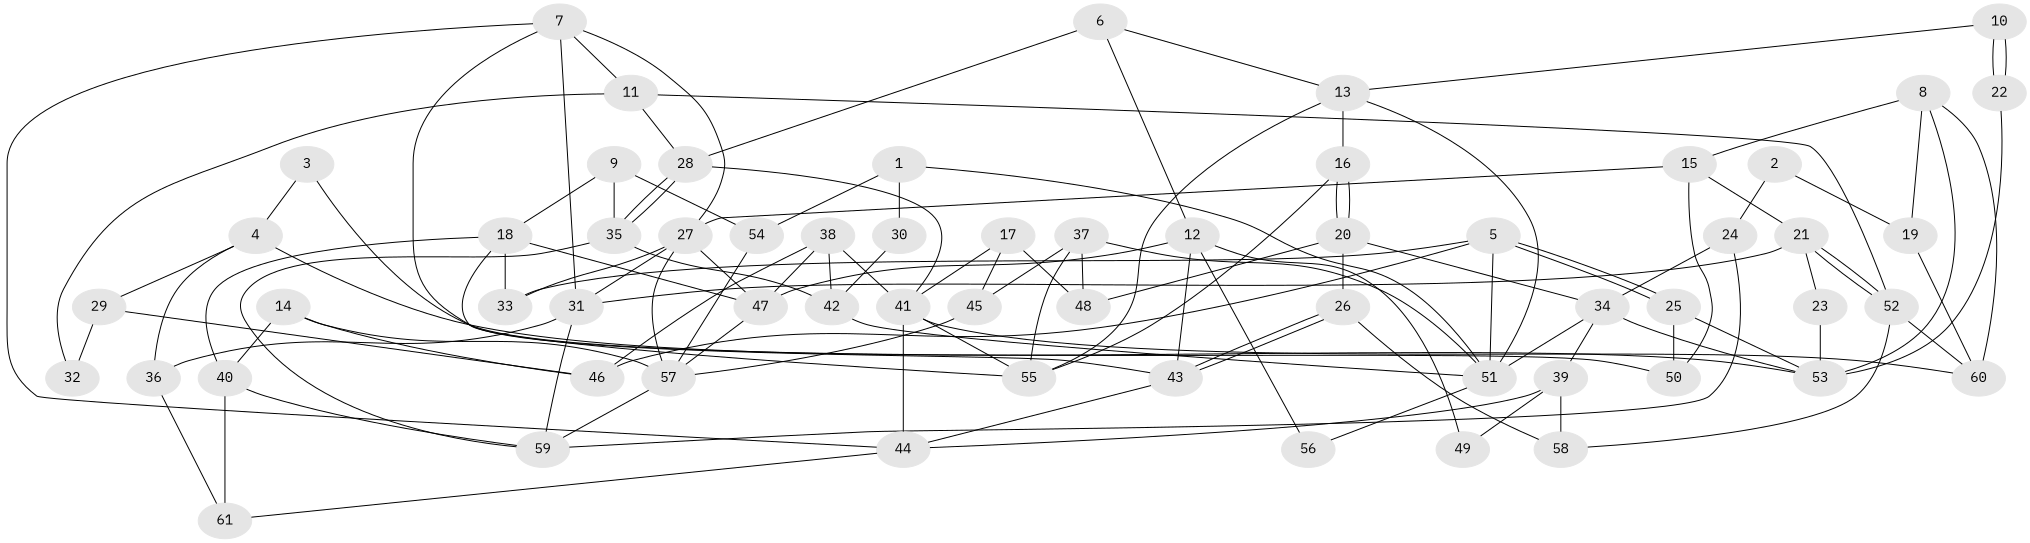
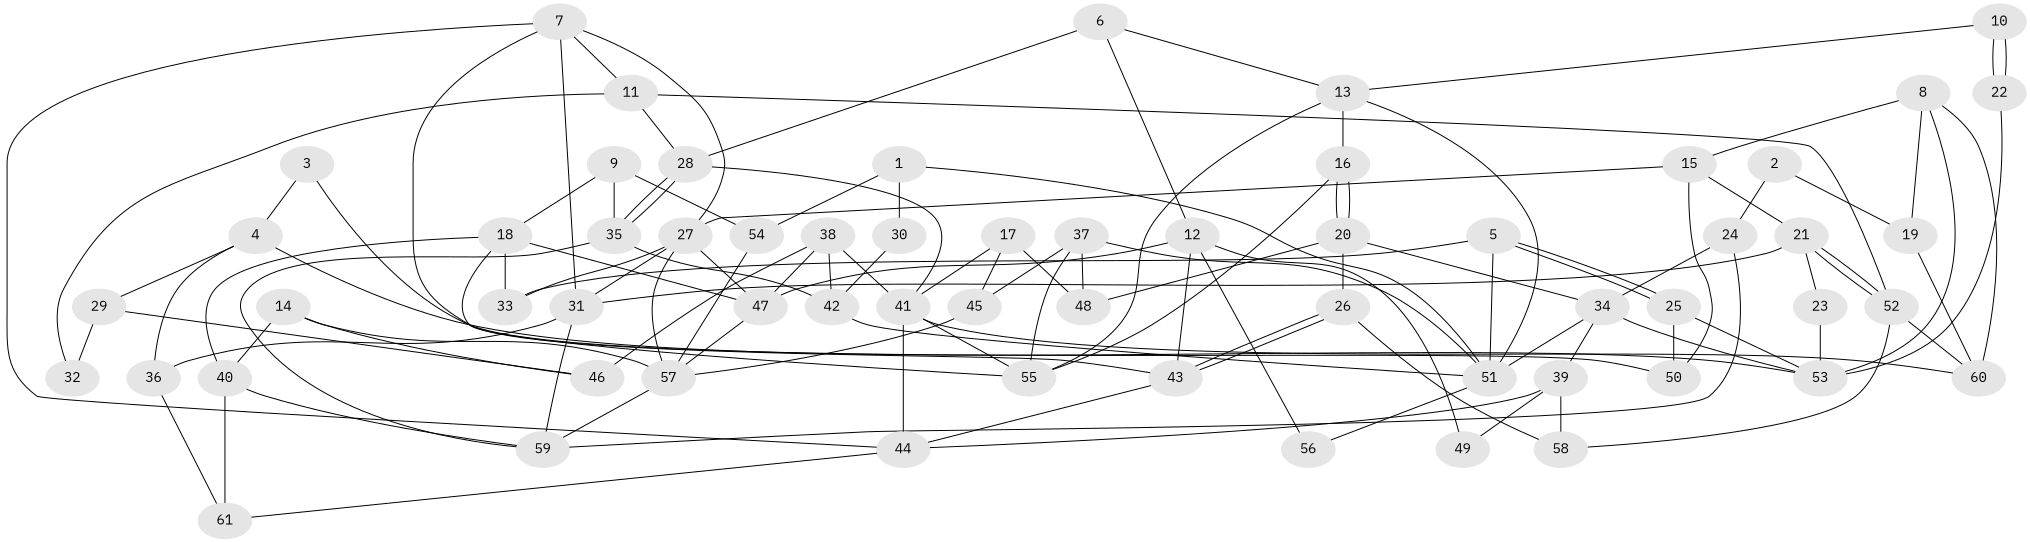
(1046, 333) -> none
